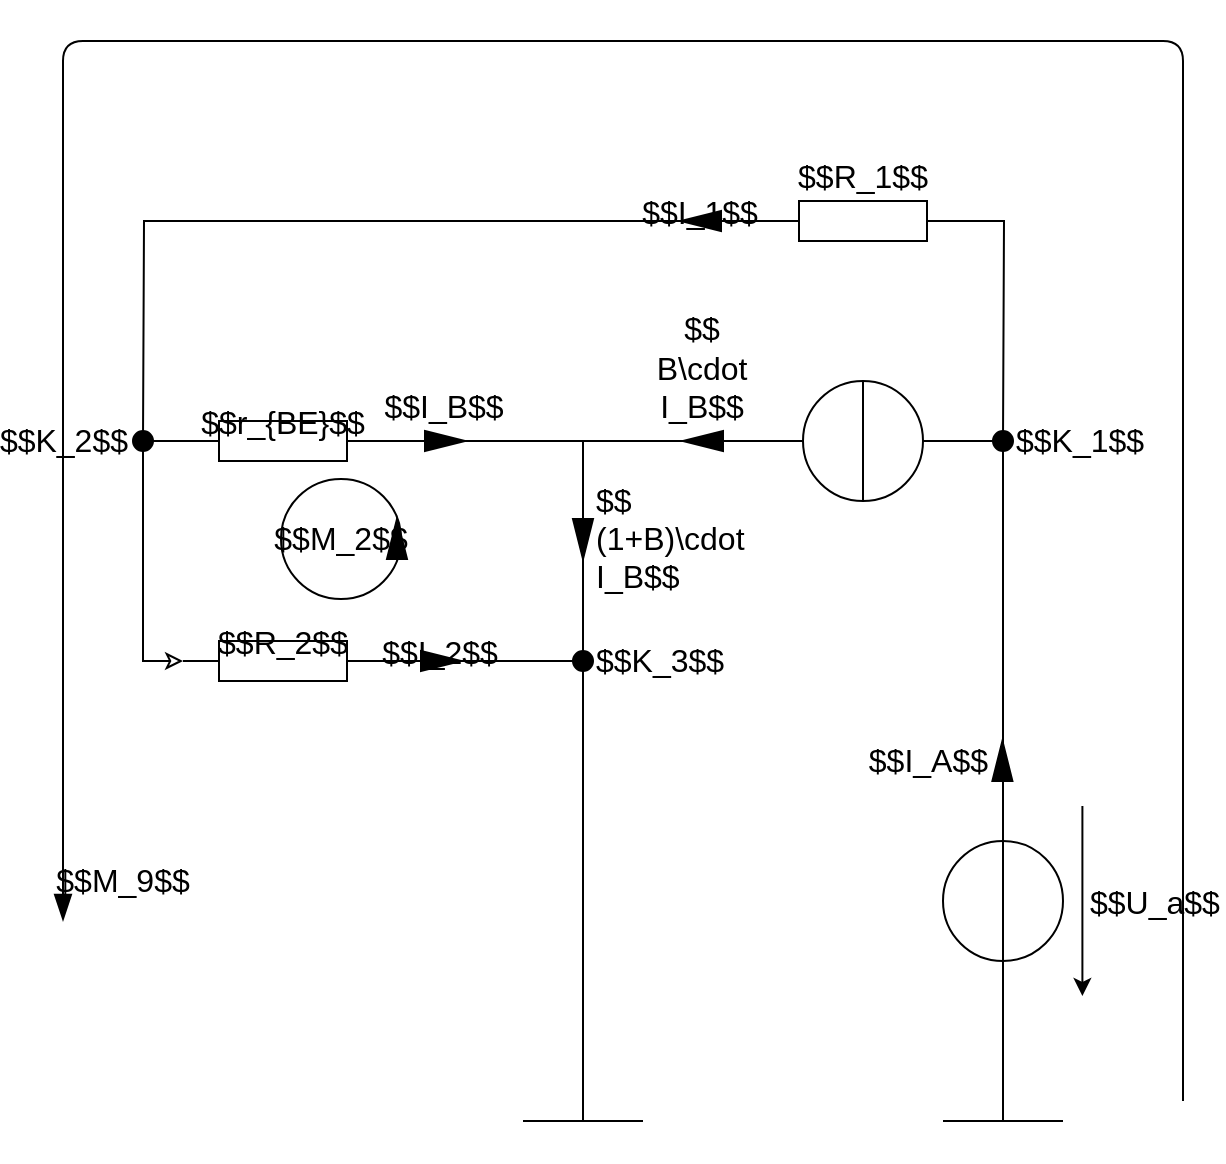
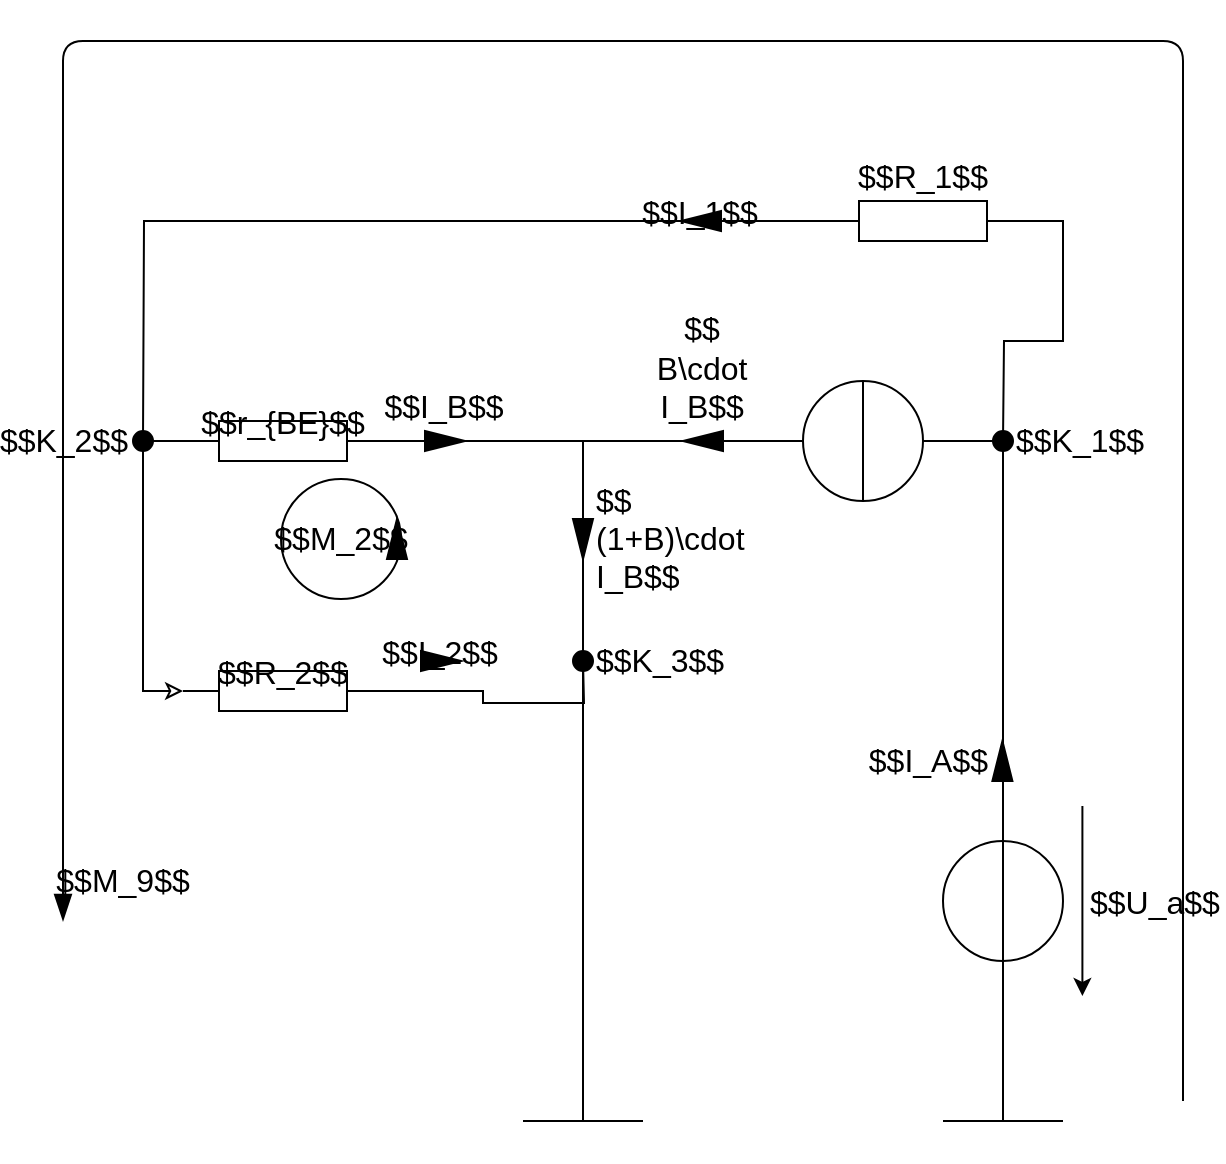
(863, 221) -> (923, 221)
(283, 661) -> (283, 691)
